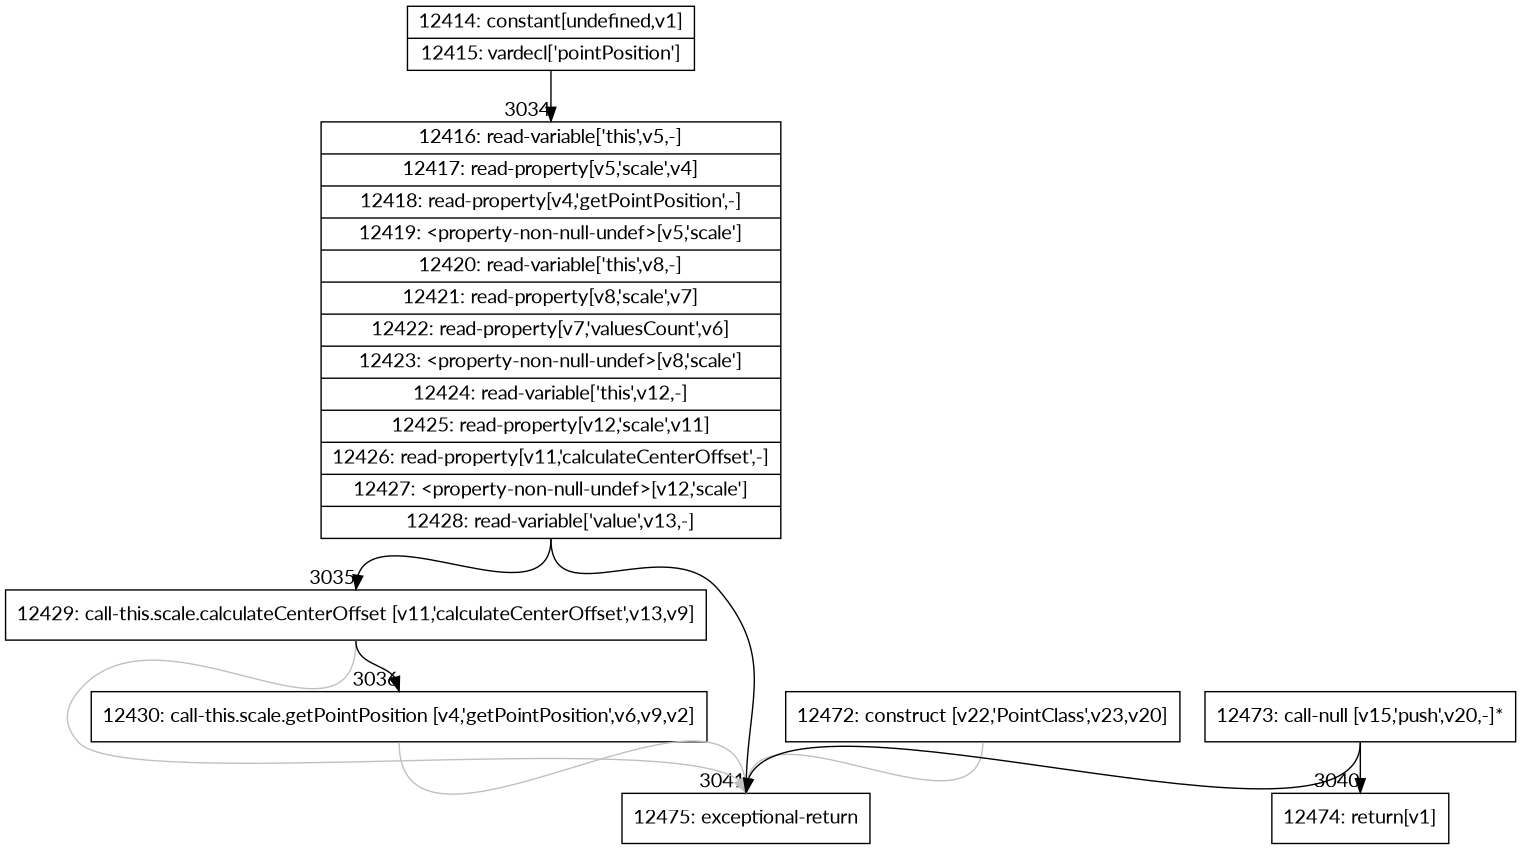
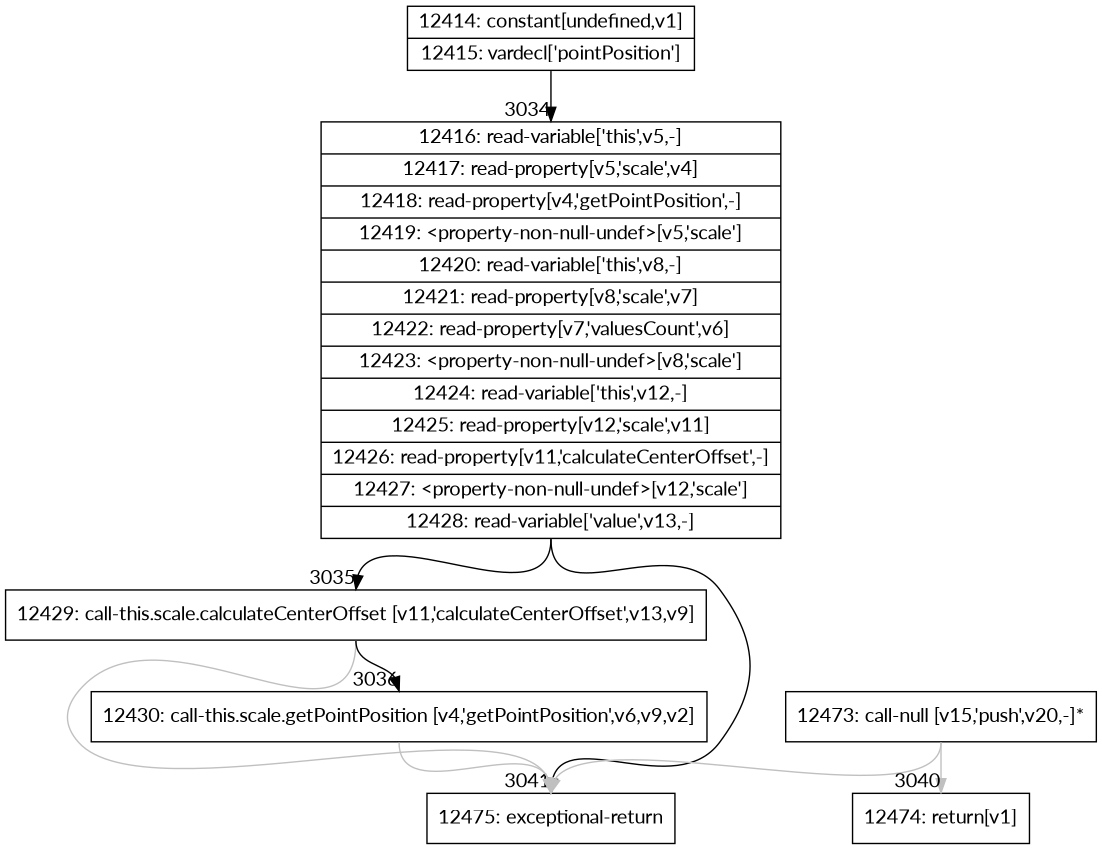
(983, 717) -> none
(1360, 761) -> (941, 761)
(1060, 769) -> (753, 768)
